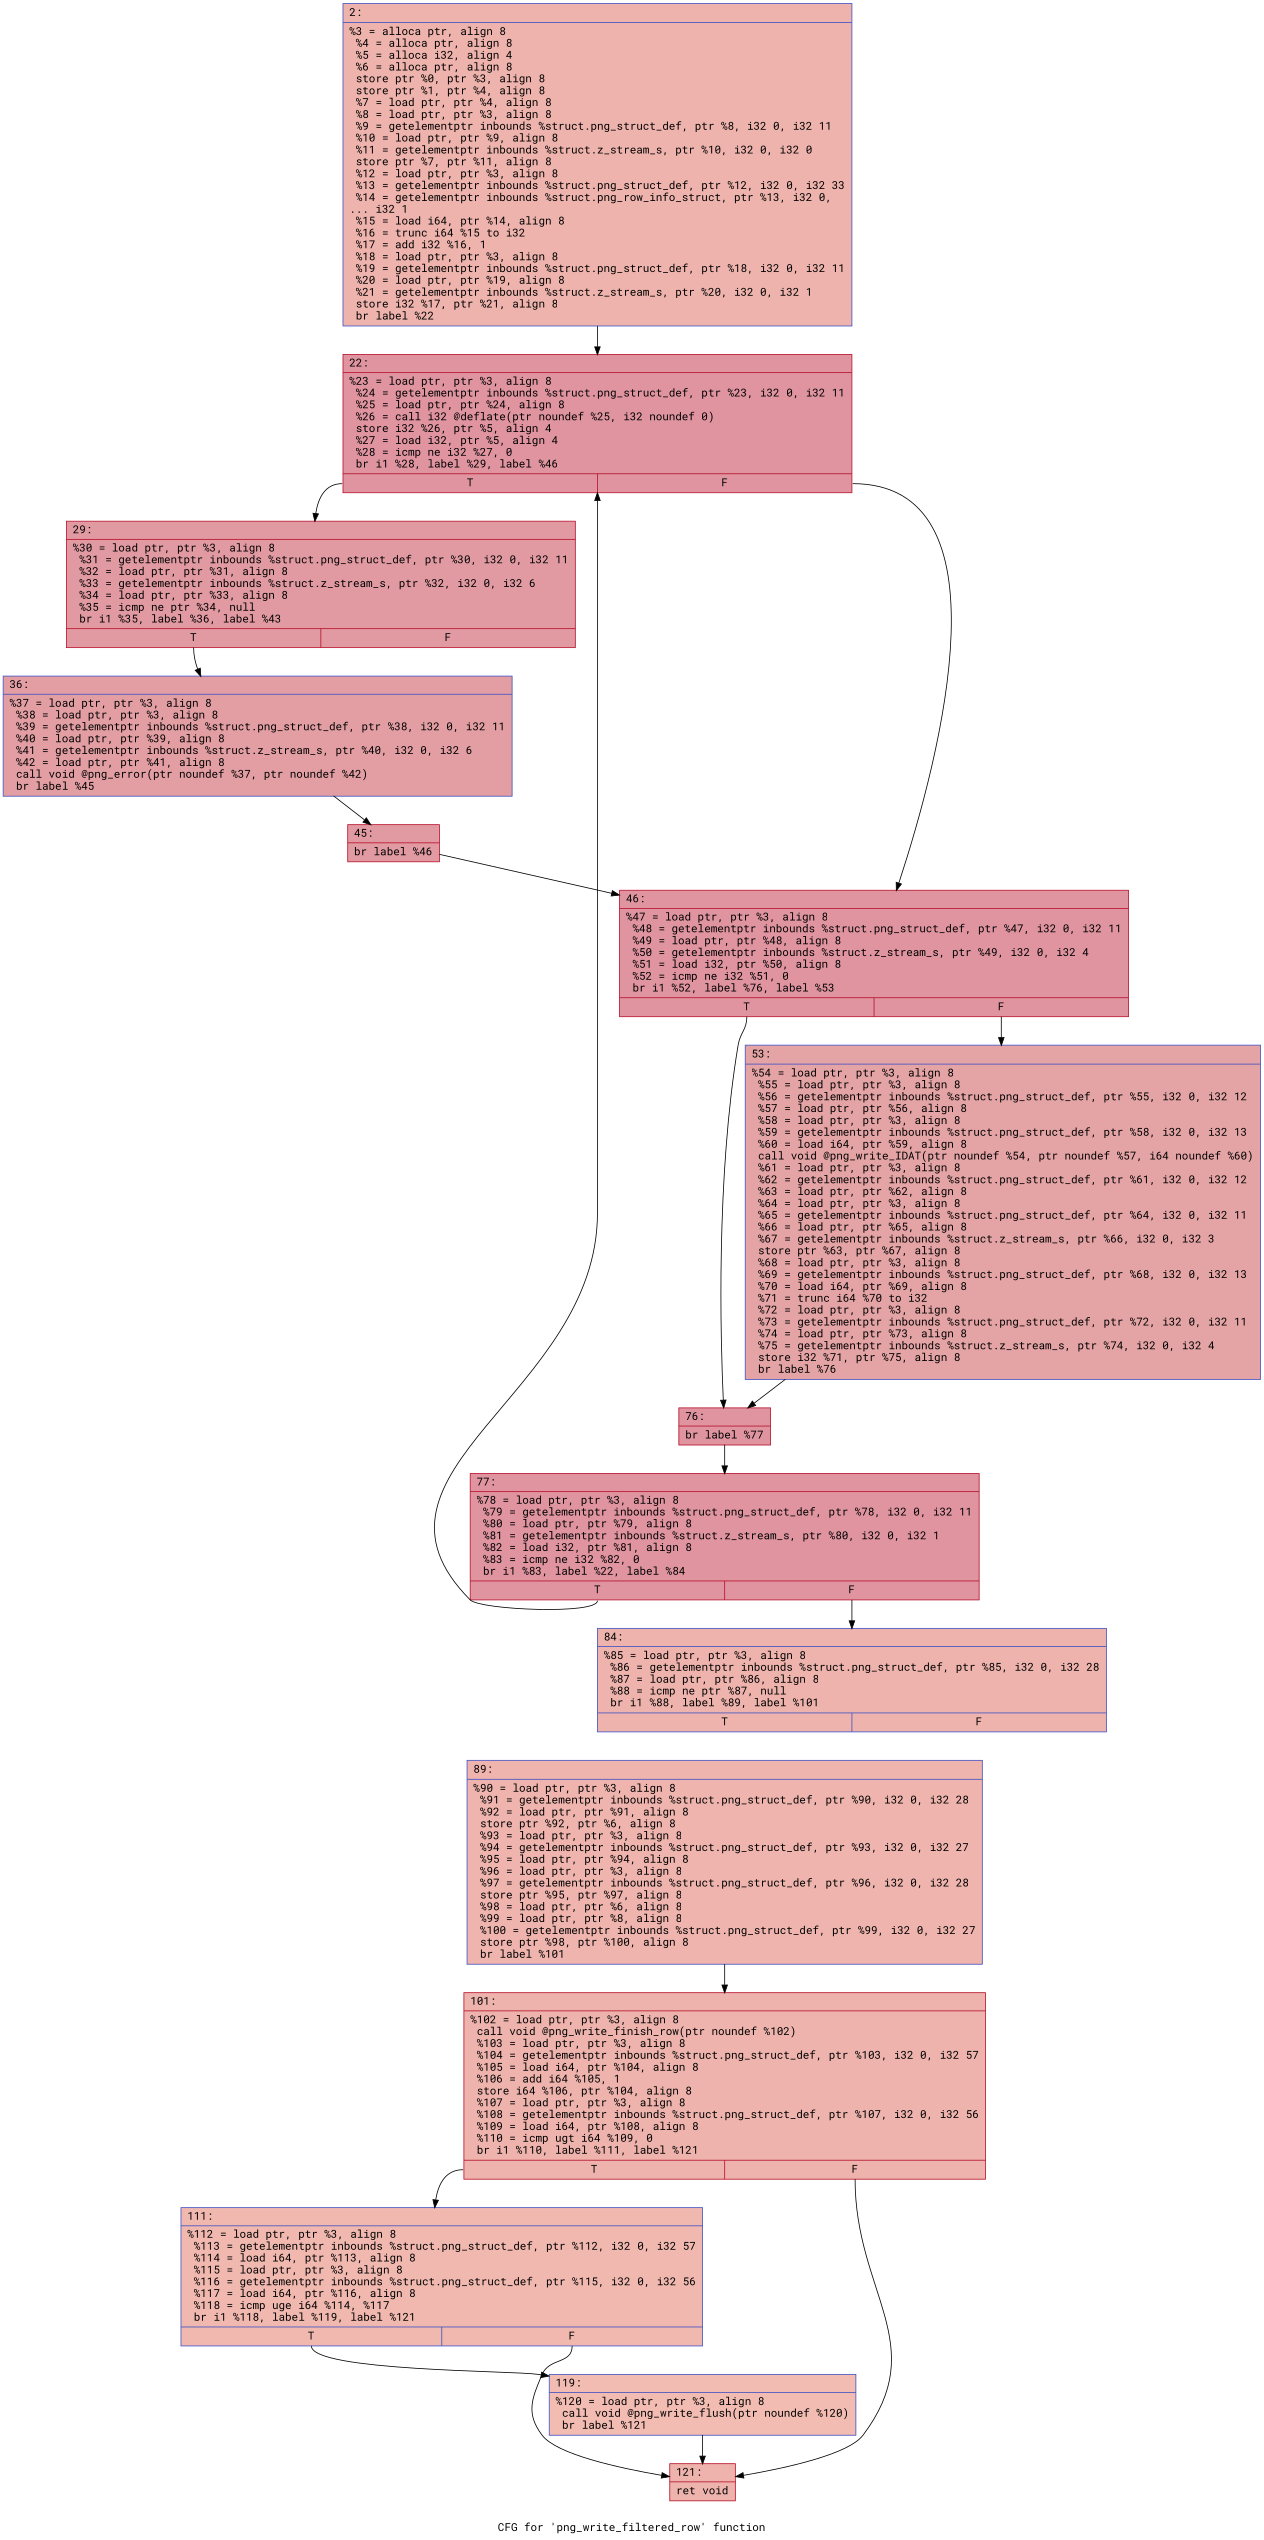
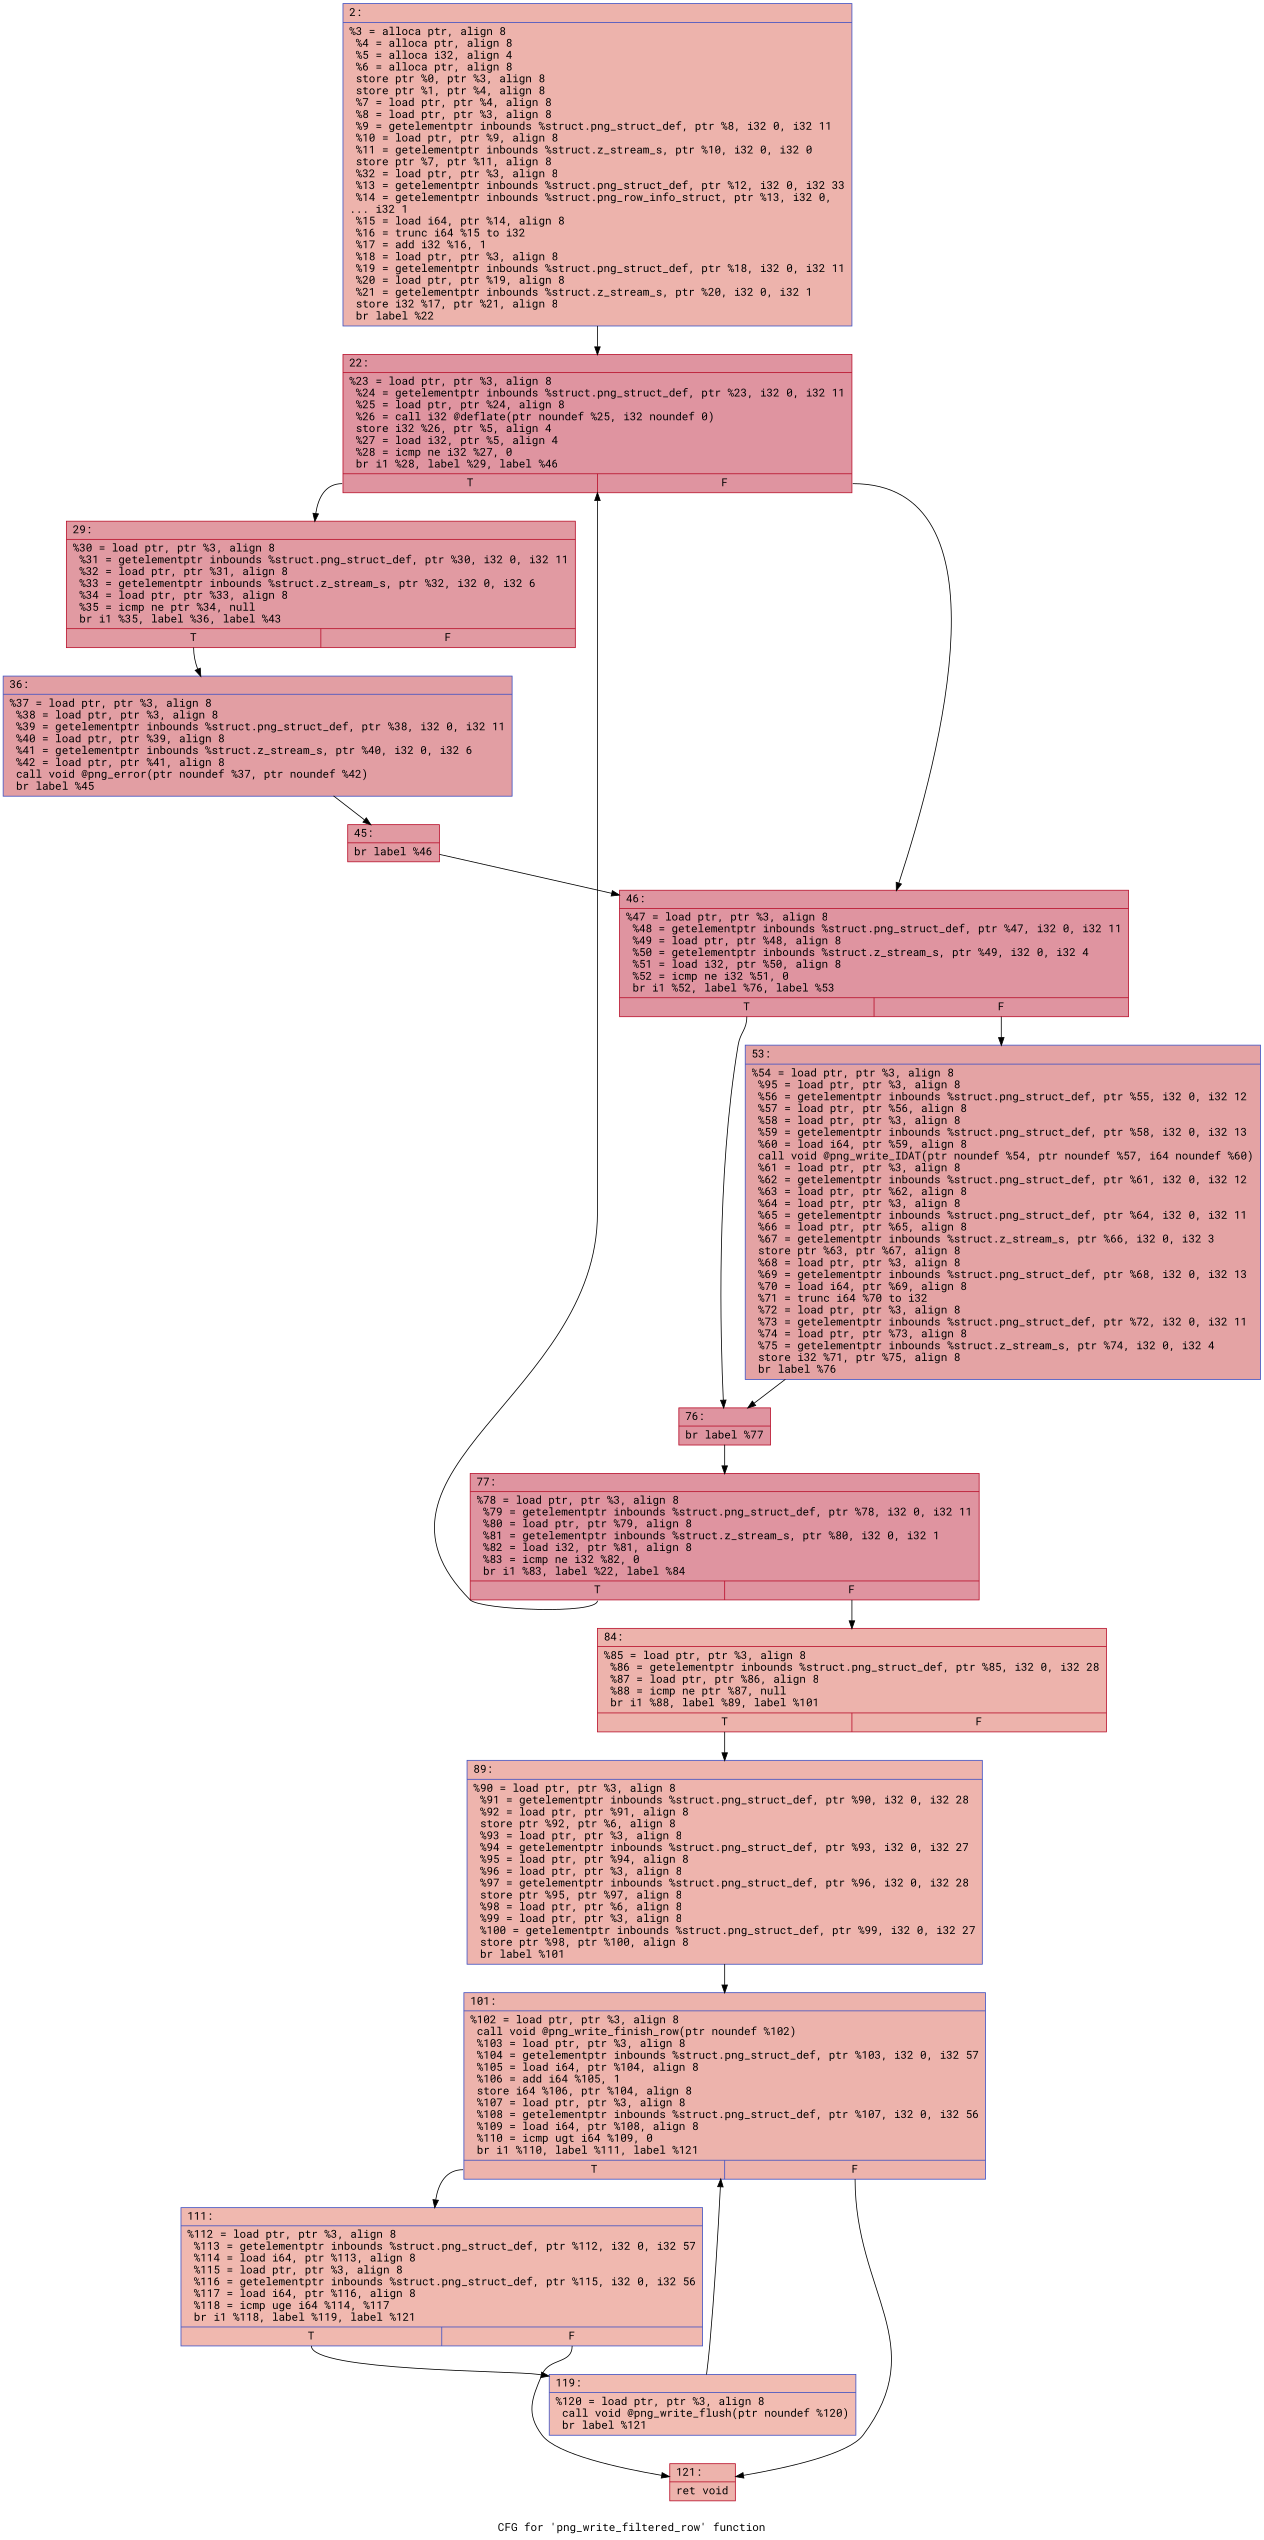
(454, 174) -> (454, 174)
(856, 1085) -> (856, 1085)
(852, 1680) -> (852, 1680)
none -> (725, 1742)
(578, 1919) -> (578, 1919)
(725, 2086) -> (725, 2086)
(703, 2446) -> (715, 2281)
